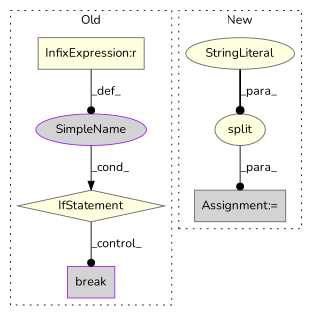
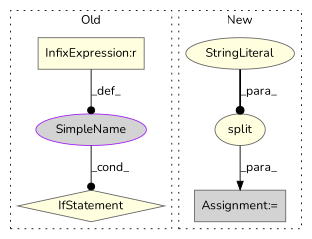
(91, 163) -> (91, 164)
(240, 164) -> (240, 163)
(91, 282) -> none
